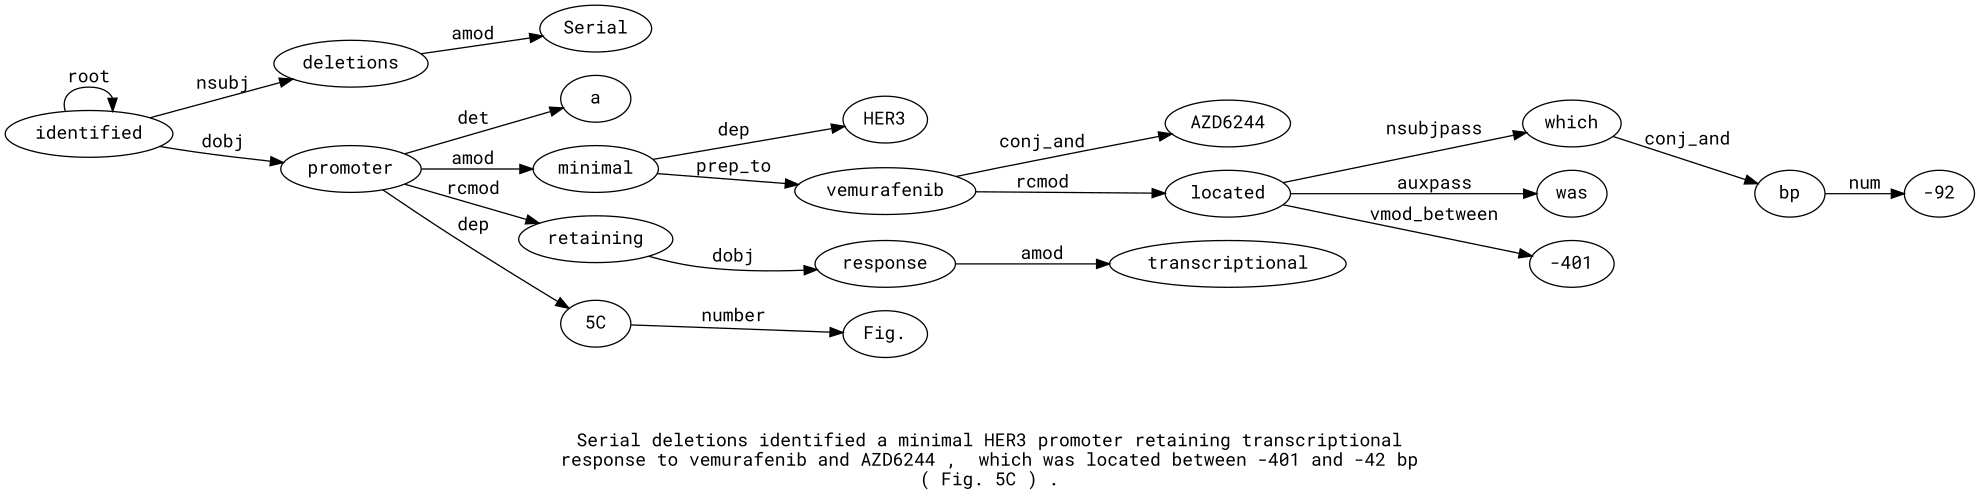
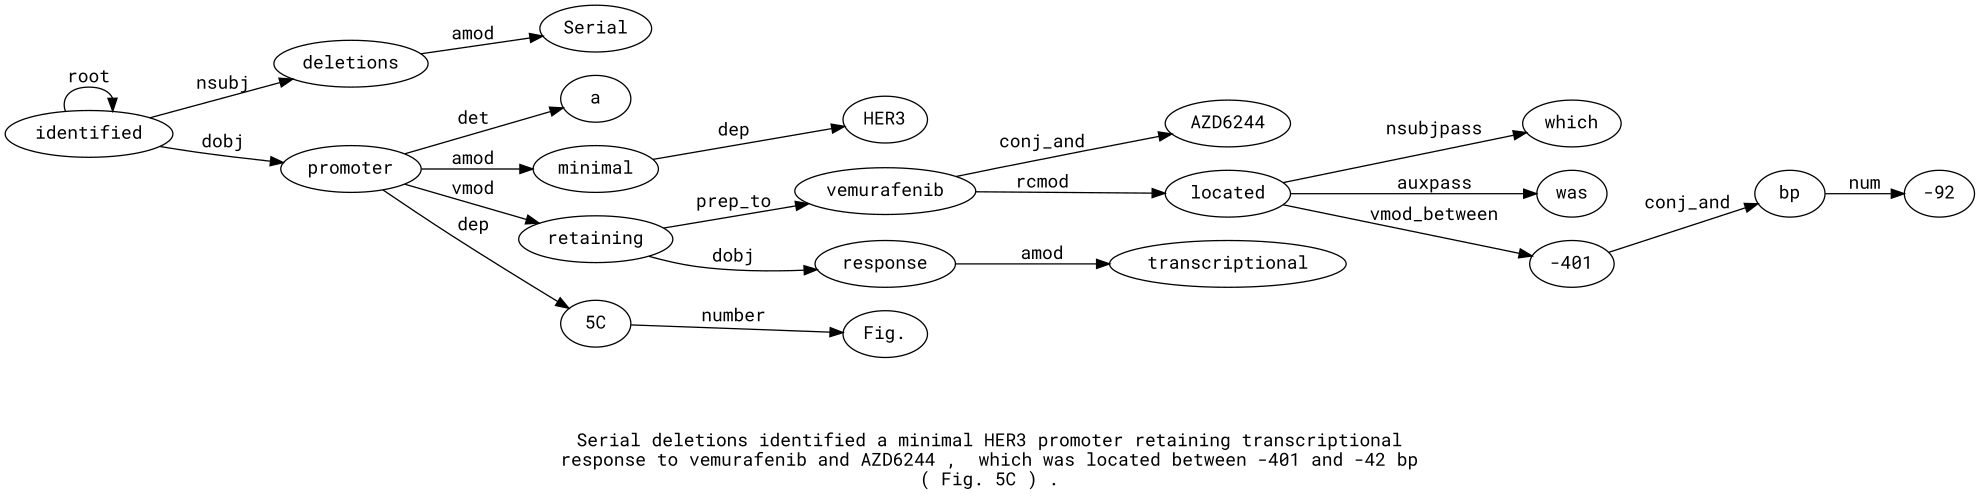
(1679, 158) -> (1677, 230)
(721, 179) -> (730, 217)
(473, 189) -> (473, 189)
